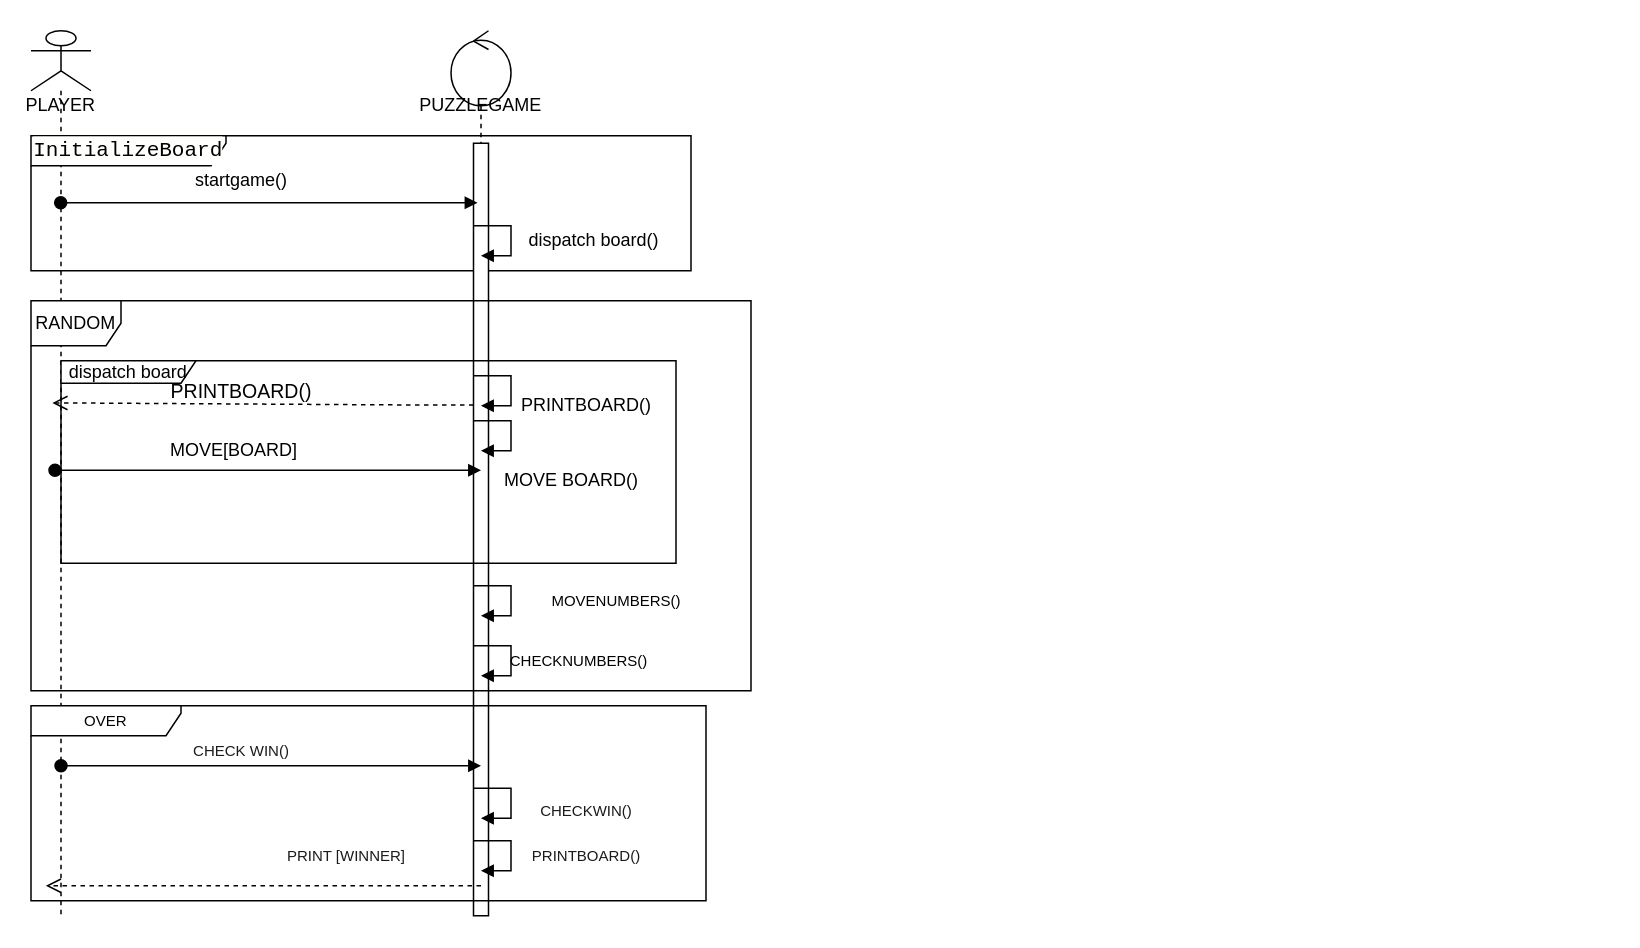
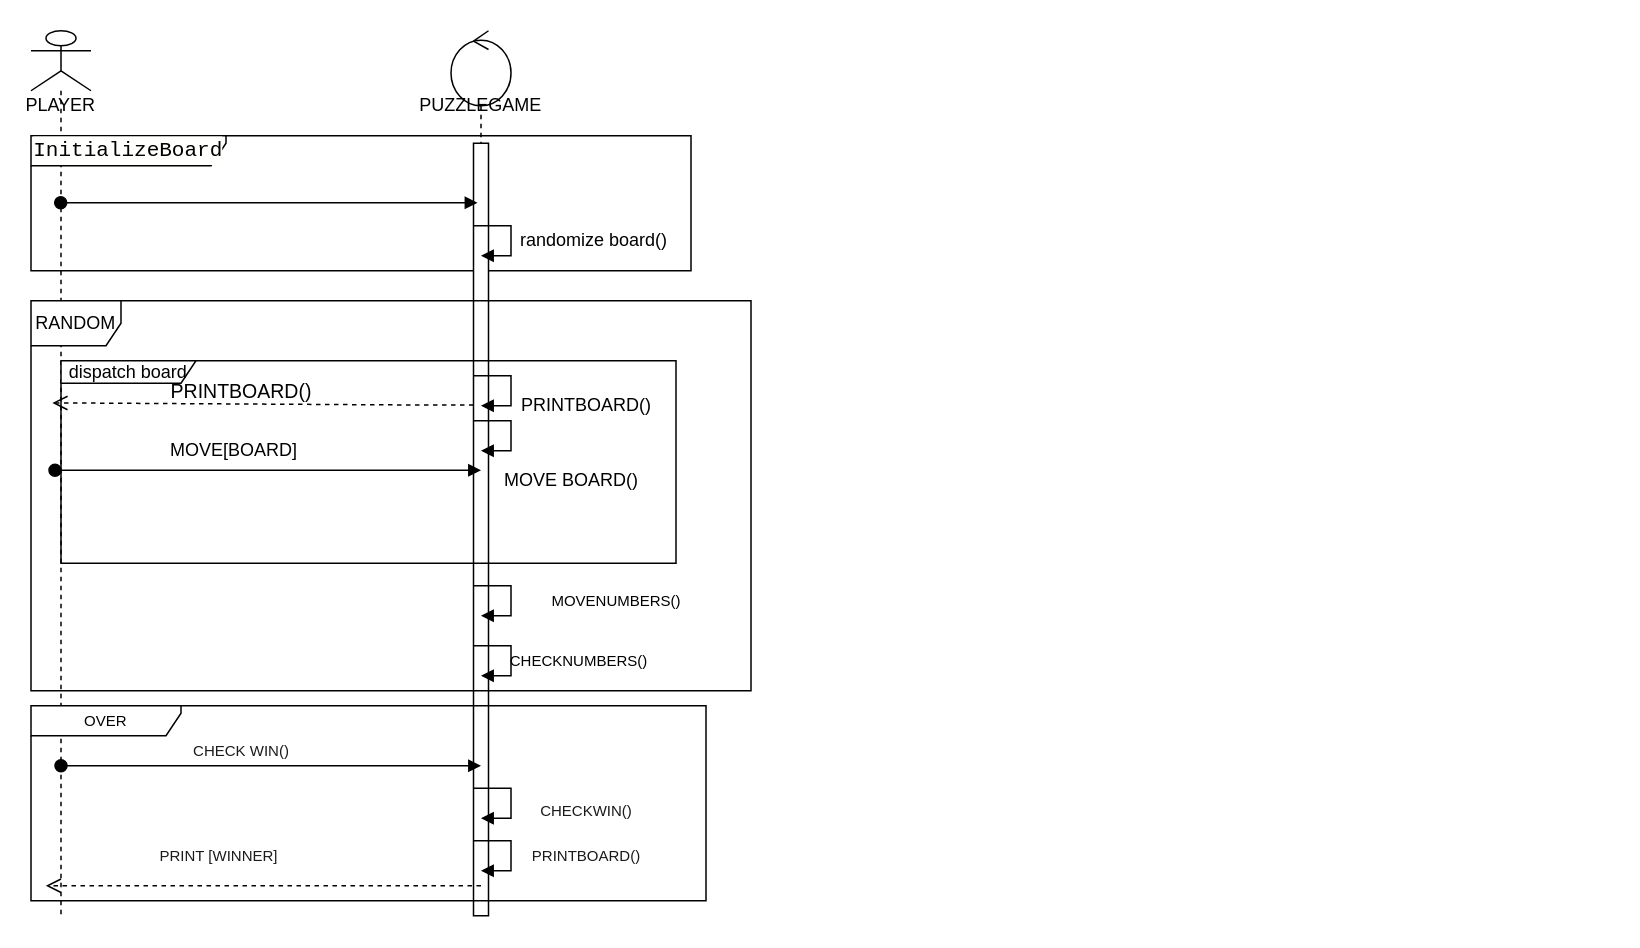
(241, 181) -> none
(594, 241) -> (594, 241)
(346, 856) -> (218, 856)
